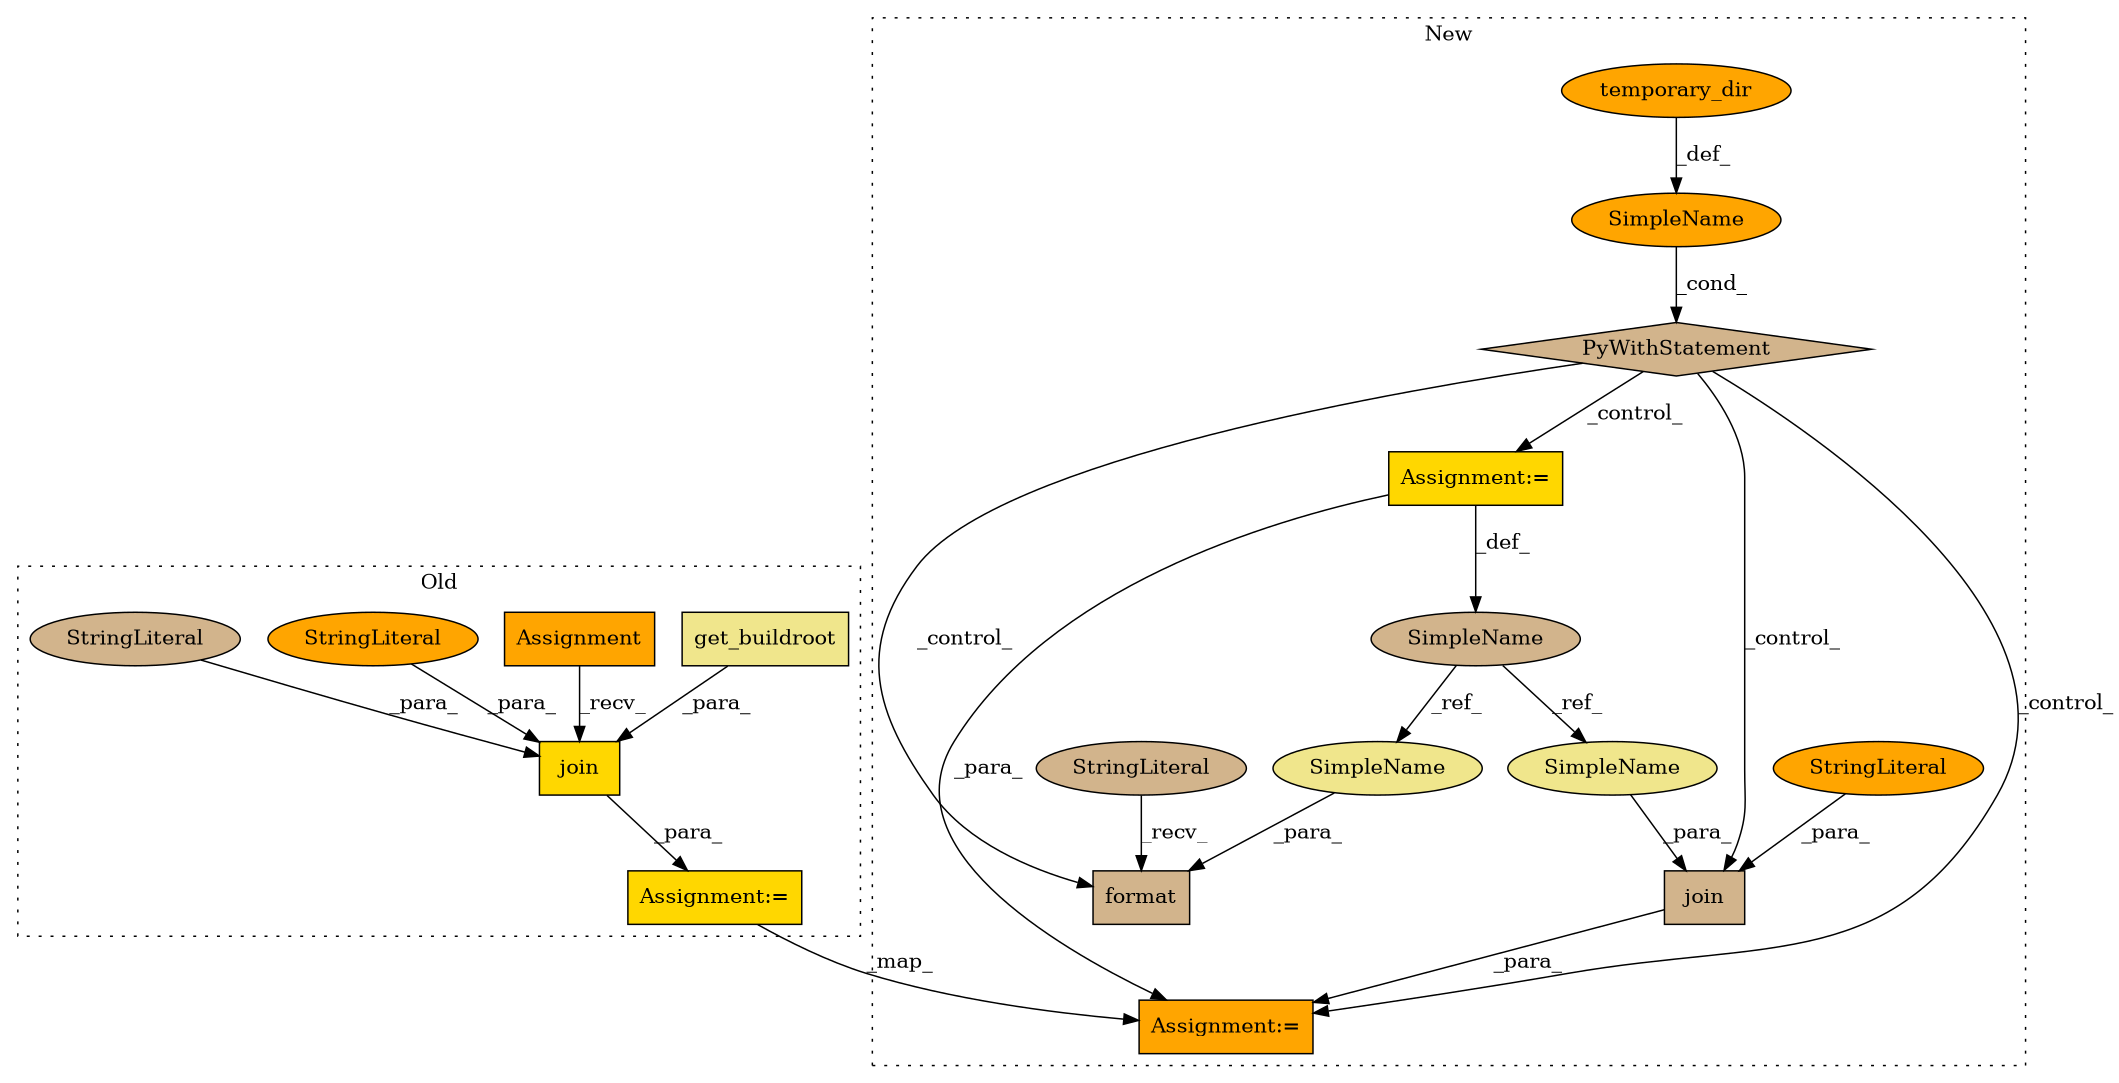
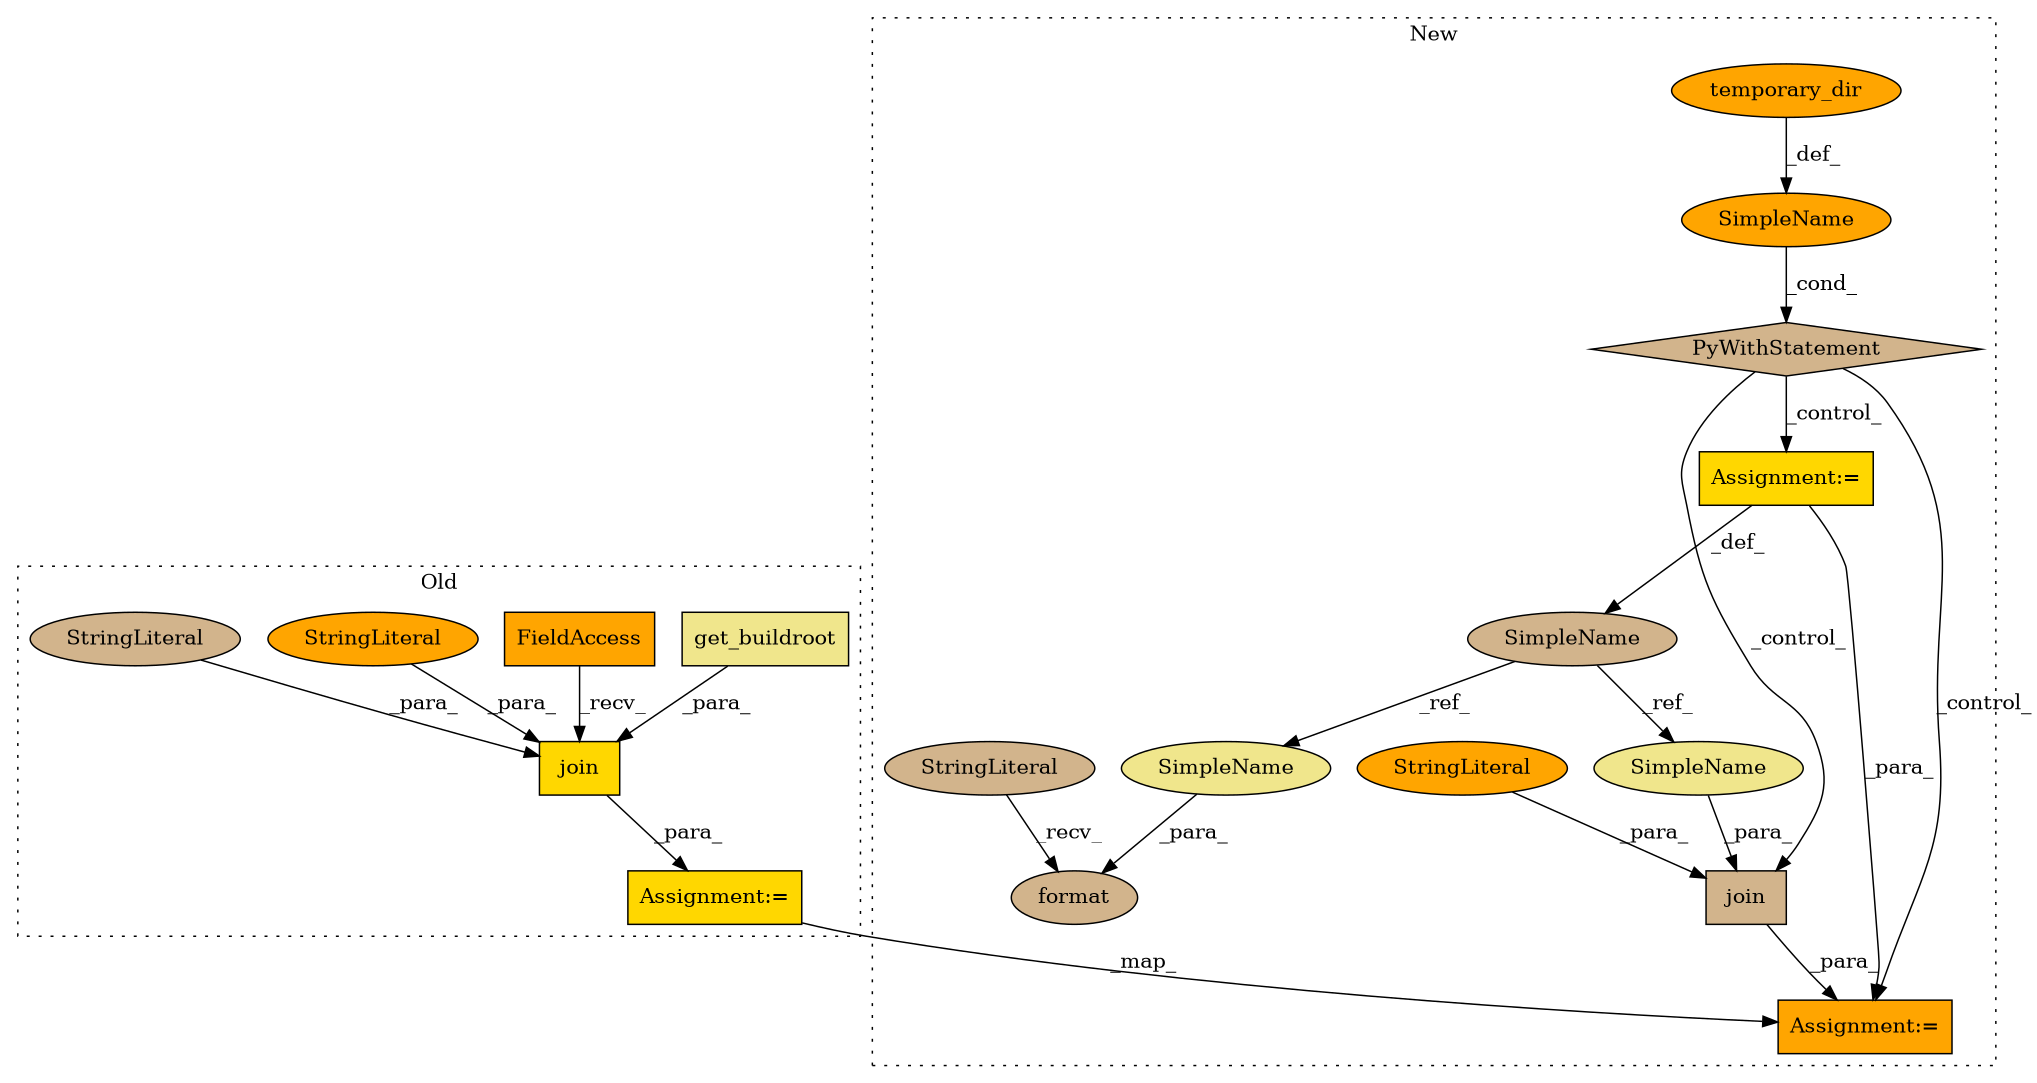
(1035, 491) -> none
(580, 639) -> (580, 639)
(1141, 898) -> (1074, 898)
